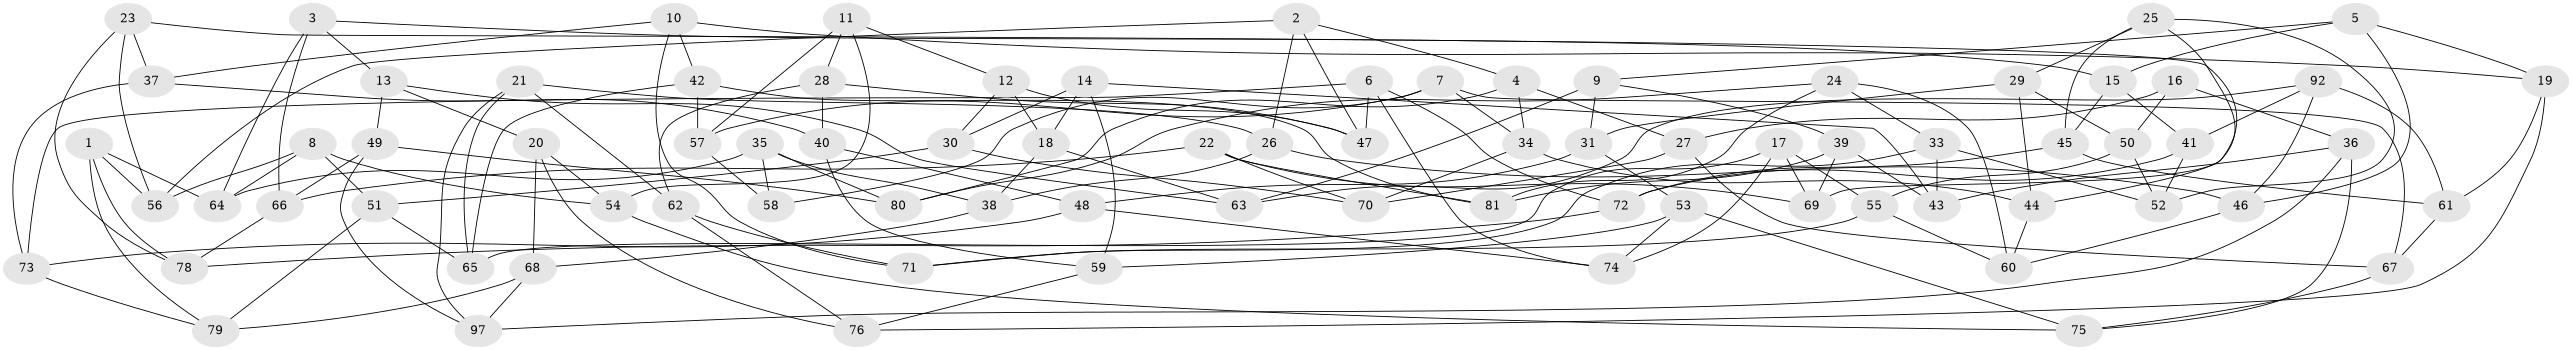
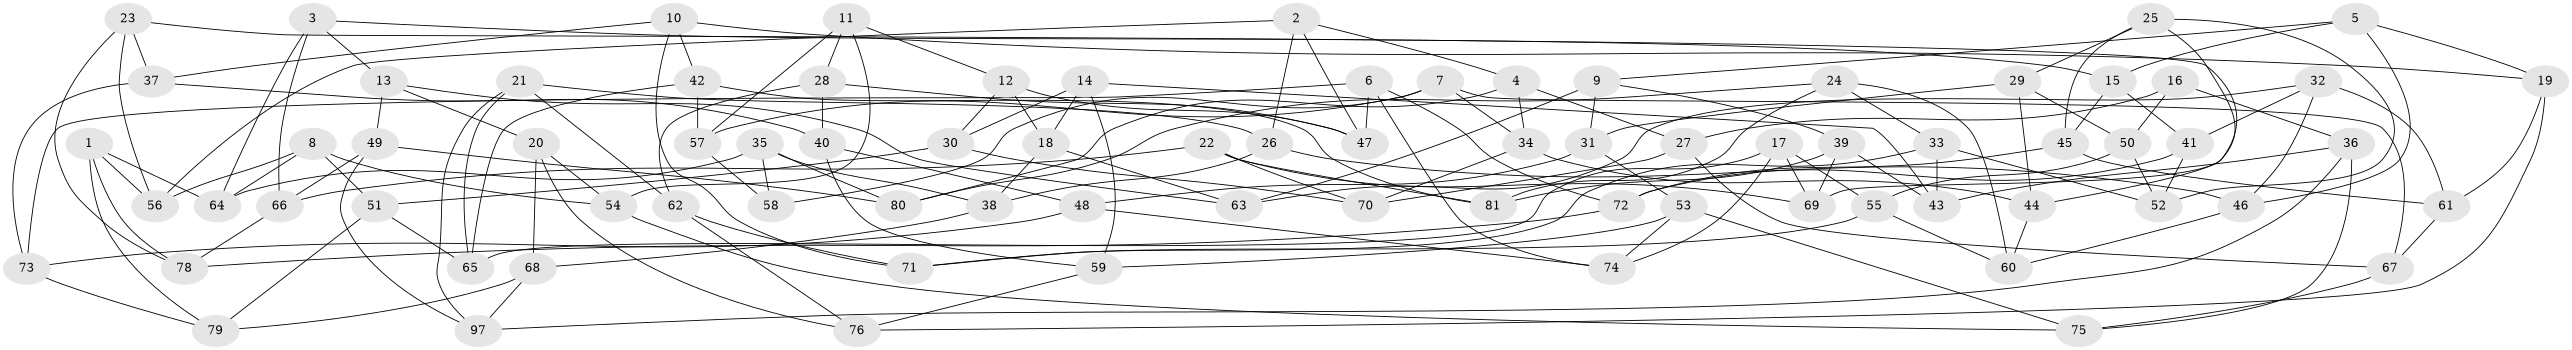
(2318, 81) -> (2318, 81)
